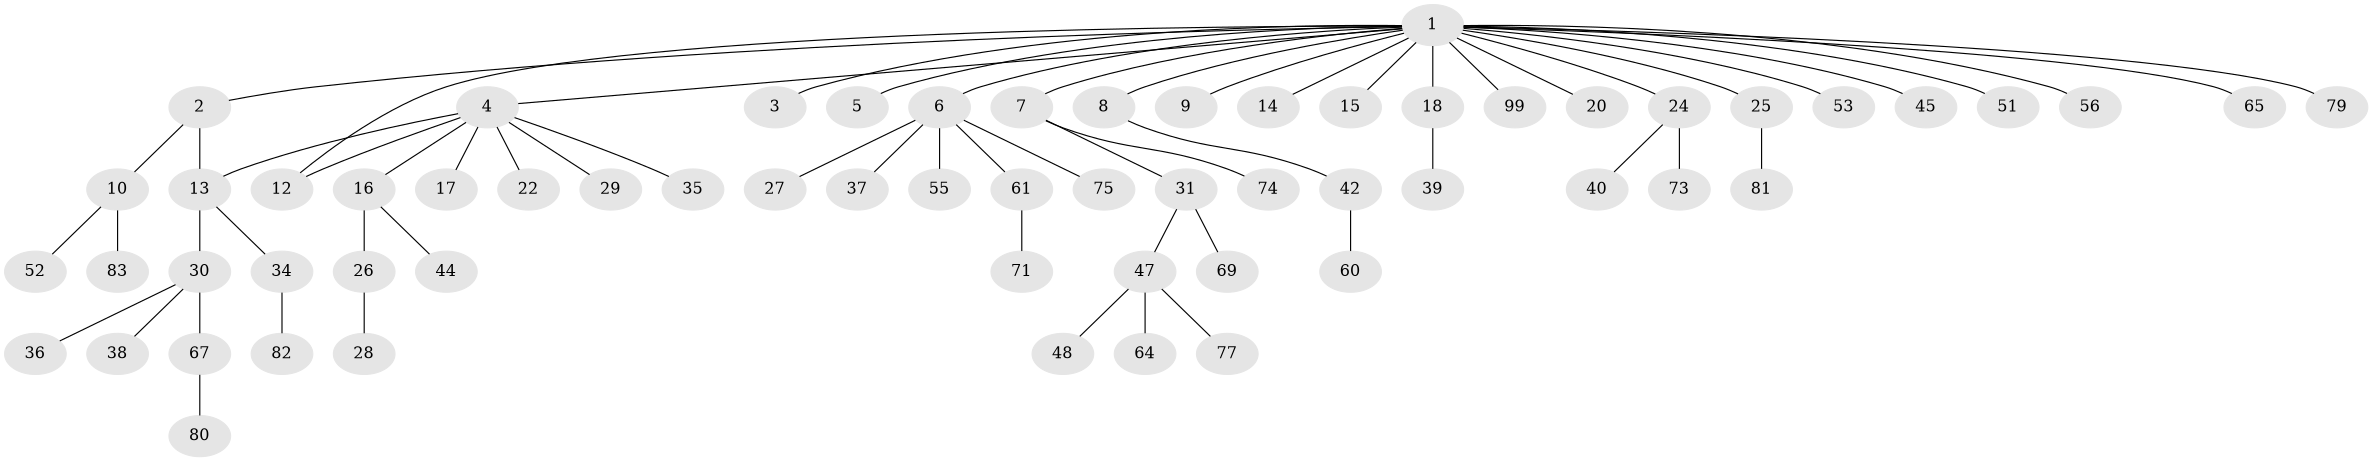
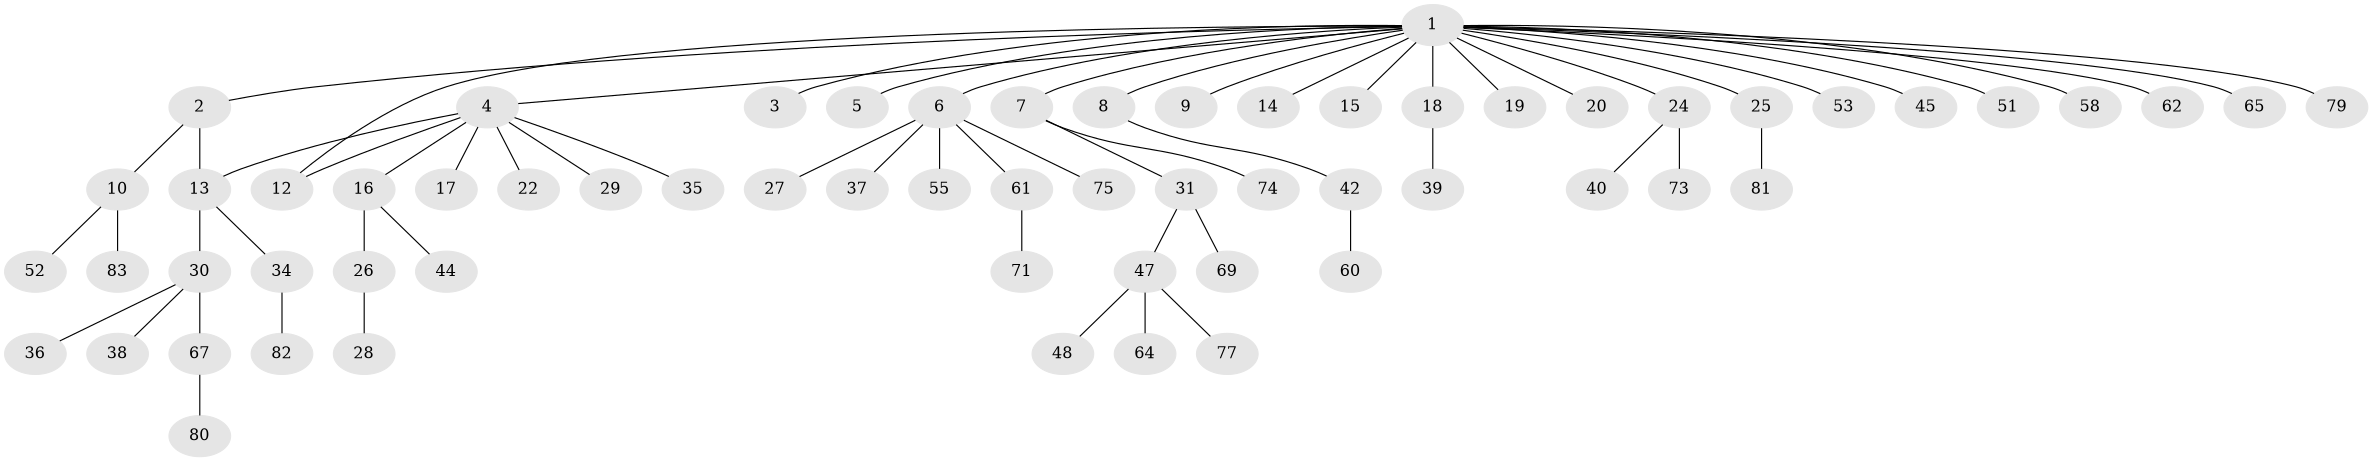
(1515, 107) -> (1515, 107)
(2090, 107) -> (2090, 107)
none -> (2173, 107)
